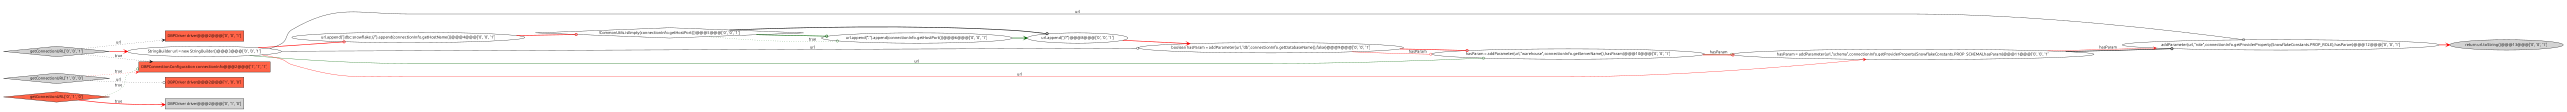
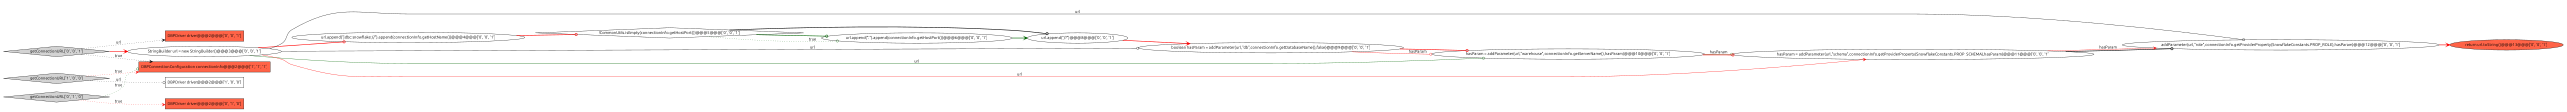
(2506, 45) -> (2506, 45)
(205, 82) -> (205, 82)
(57, 97) -> (57, 97)
(120, 104) -> (120, 104)
(205, 104) -> (205, 104)
